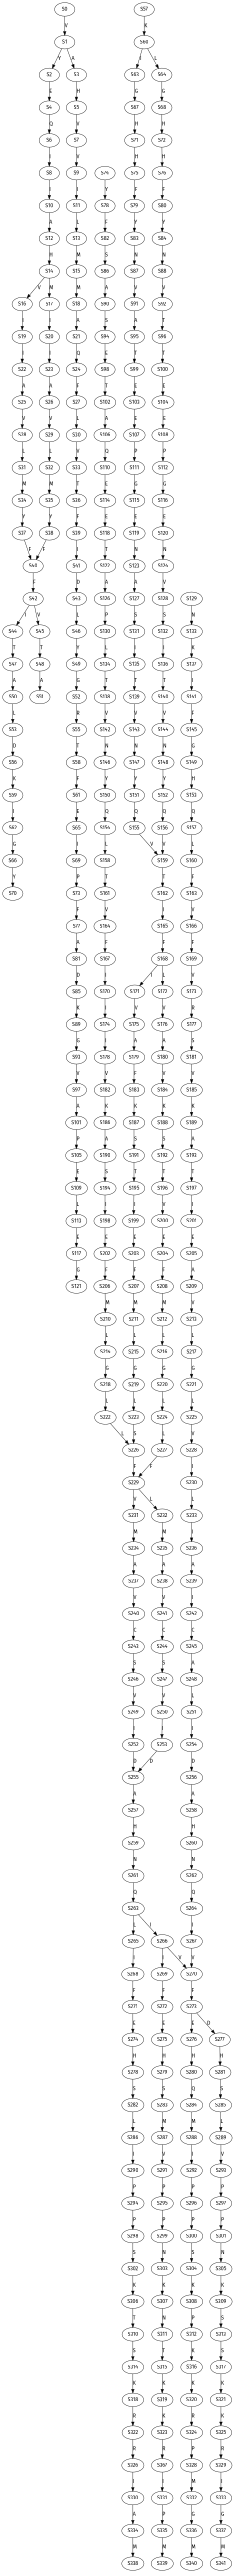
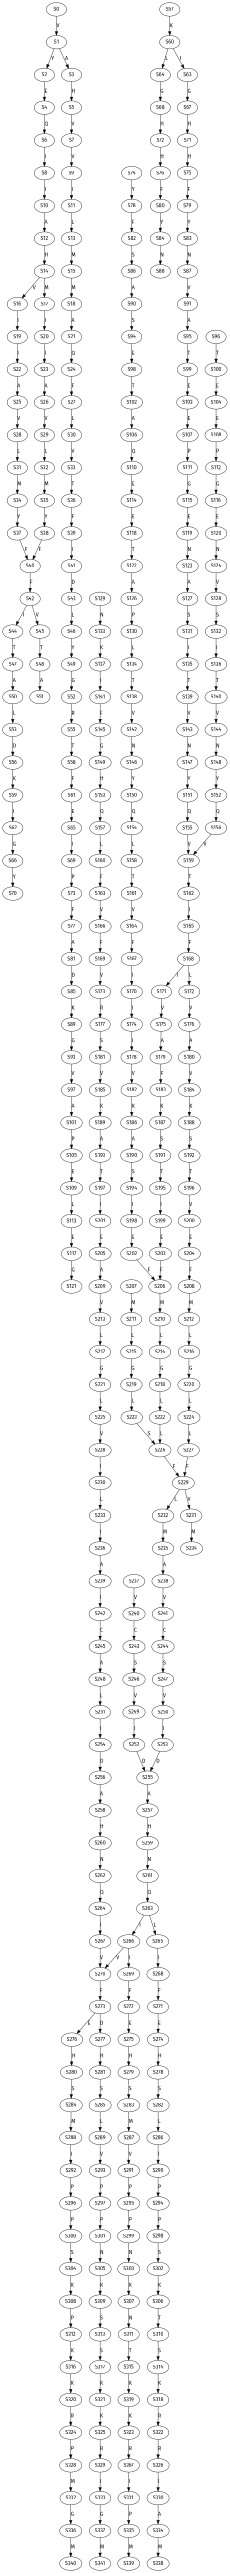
(162, 304) -> none
(134, 1268) -> (160, 1268)
(134, 1563) -> none
(193, 2089) -> (73, 2089)
